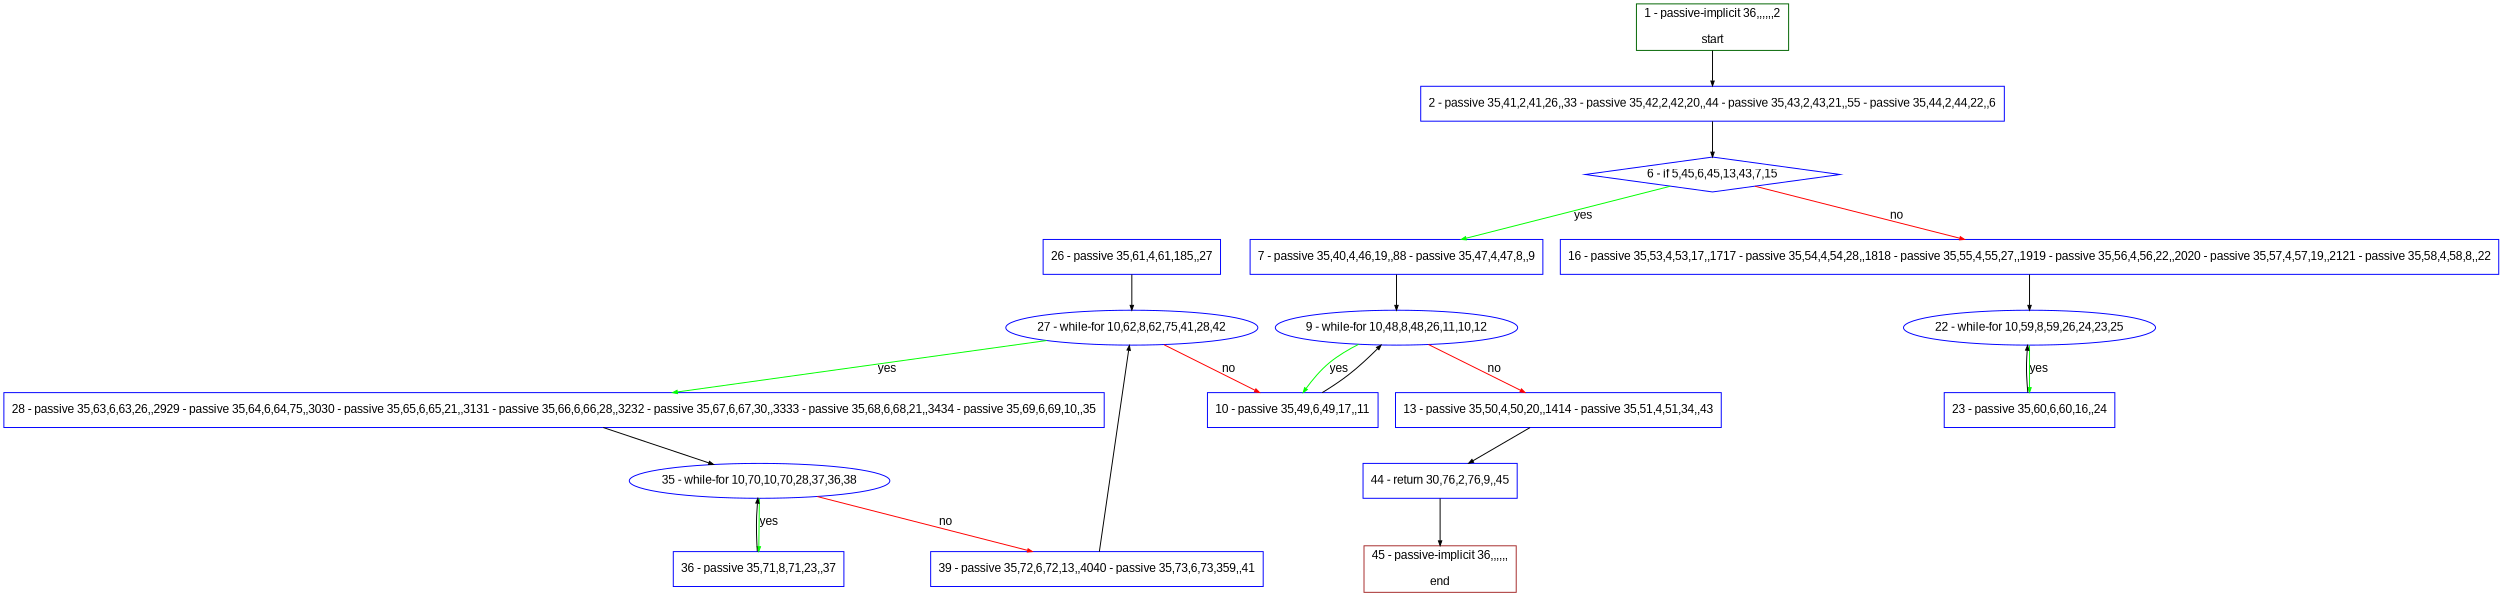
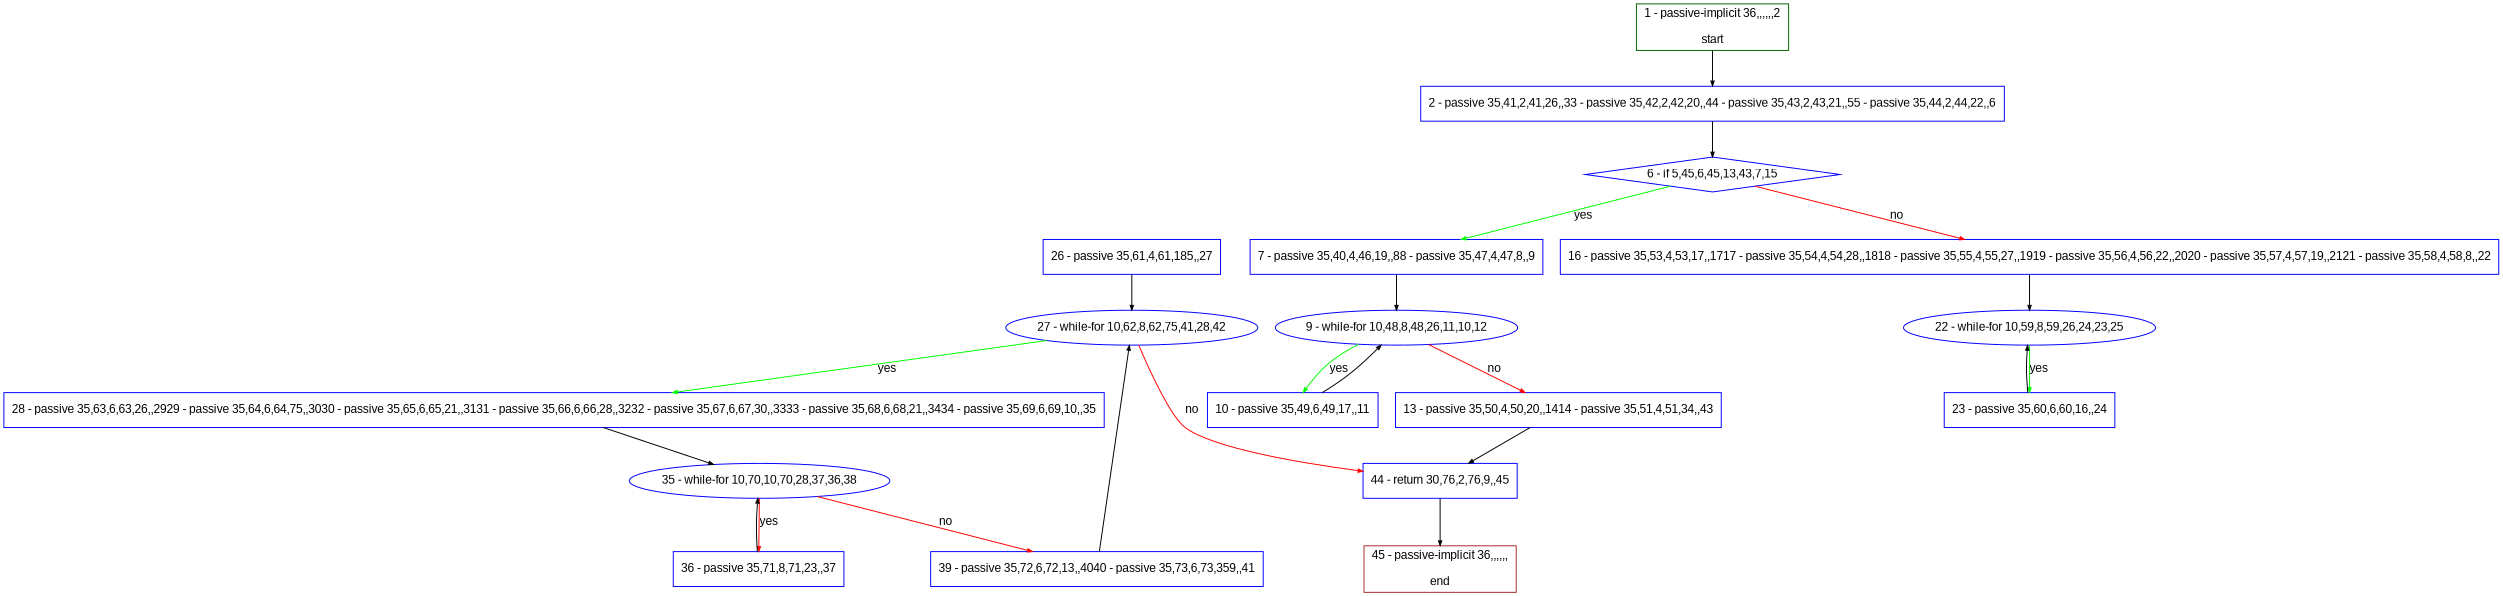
(1210, 368) -> (1224, 444)
(759, 523) -> (759, 523)
